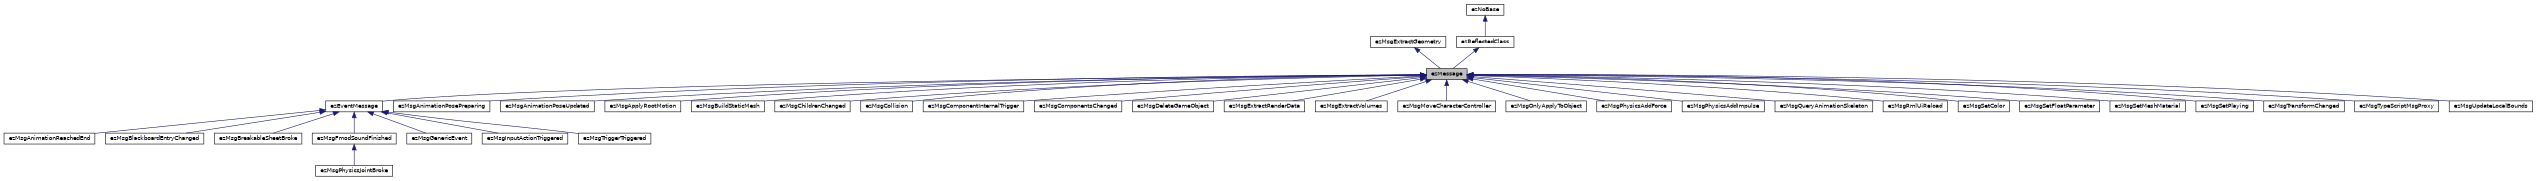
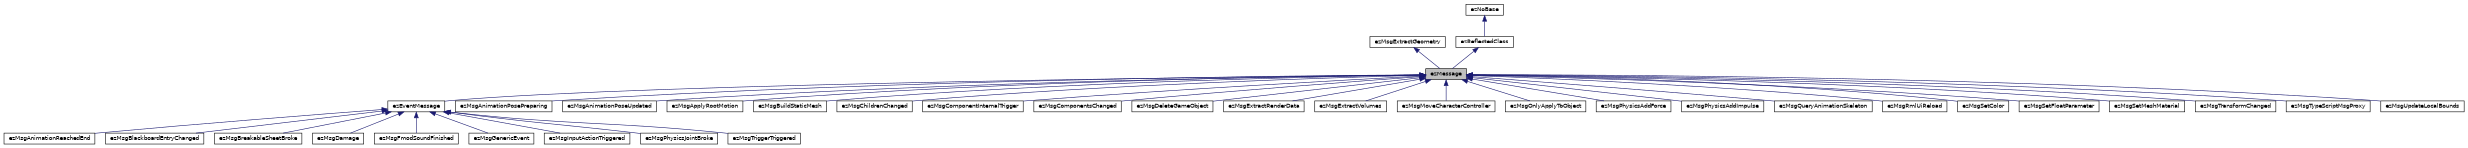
(887, 106) -> none
(2225, 106) -> none
none -> (338, 139)
(354, 158) -> (569, 126)
